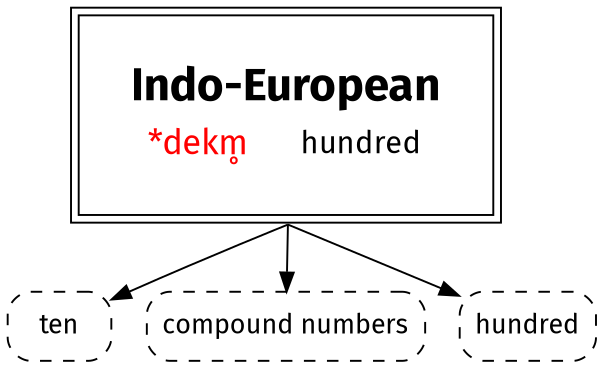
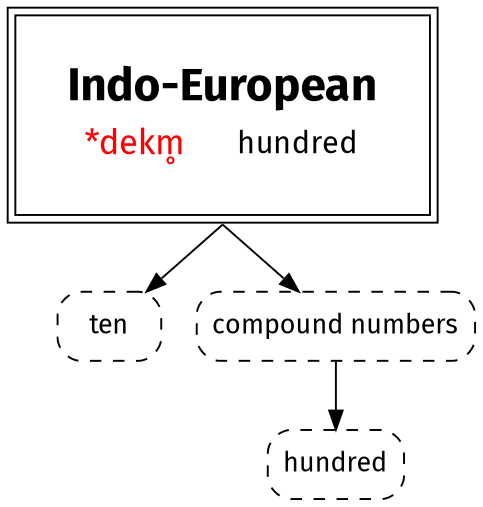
(365, 256) -> (336, 386)
